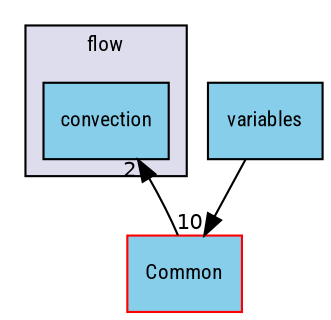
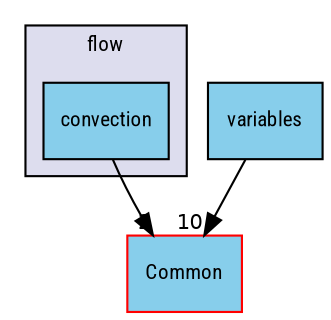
(164, 206) -> (127, 190)
